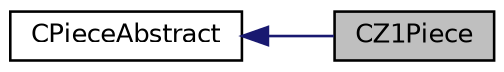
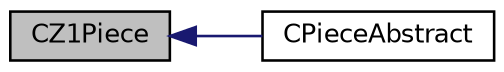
(301, 36) -> (229, 36)
